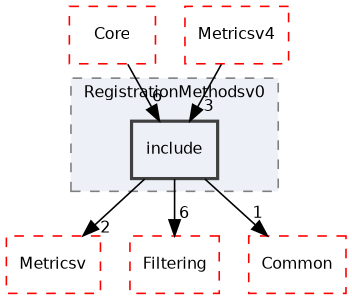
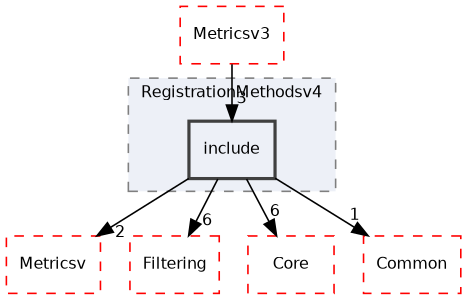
(237, 35) -> (232, 35)
(141, 89) -> (258, 201)
(175, 93) -> (232, 93)
